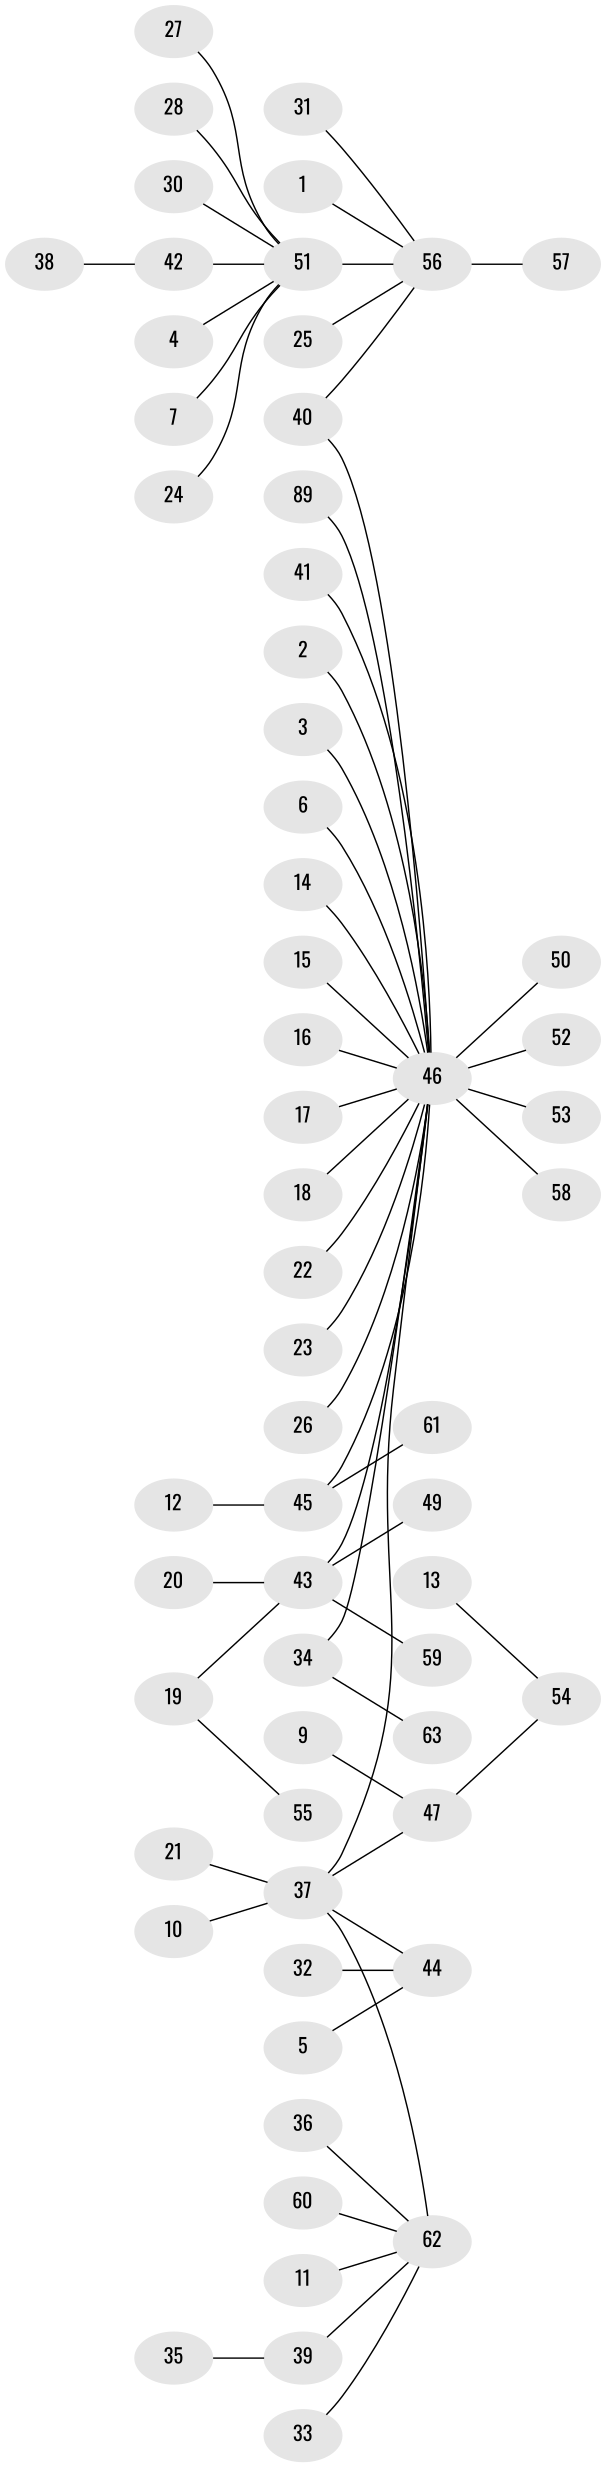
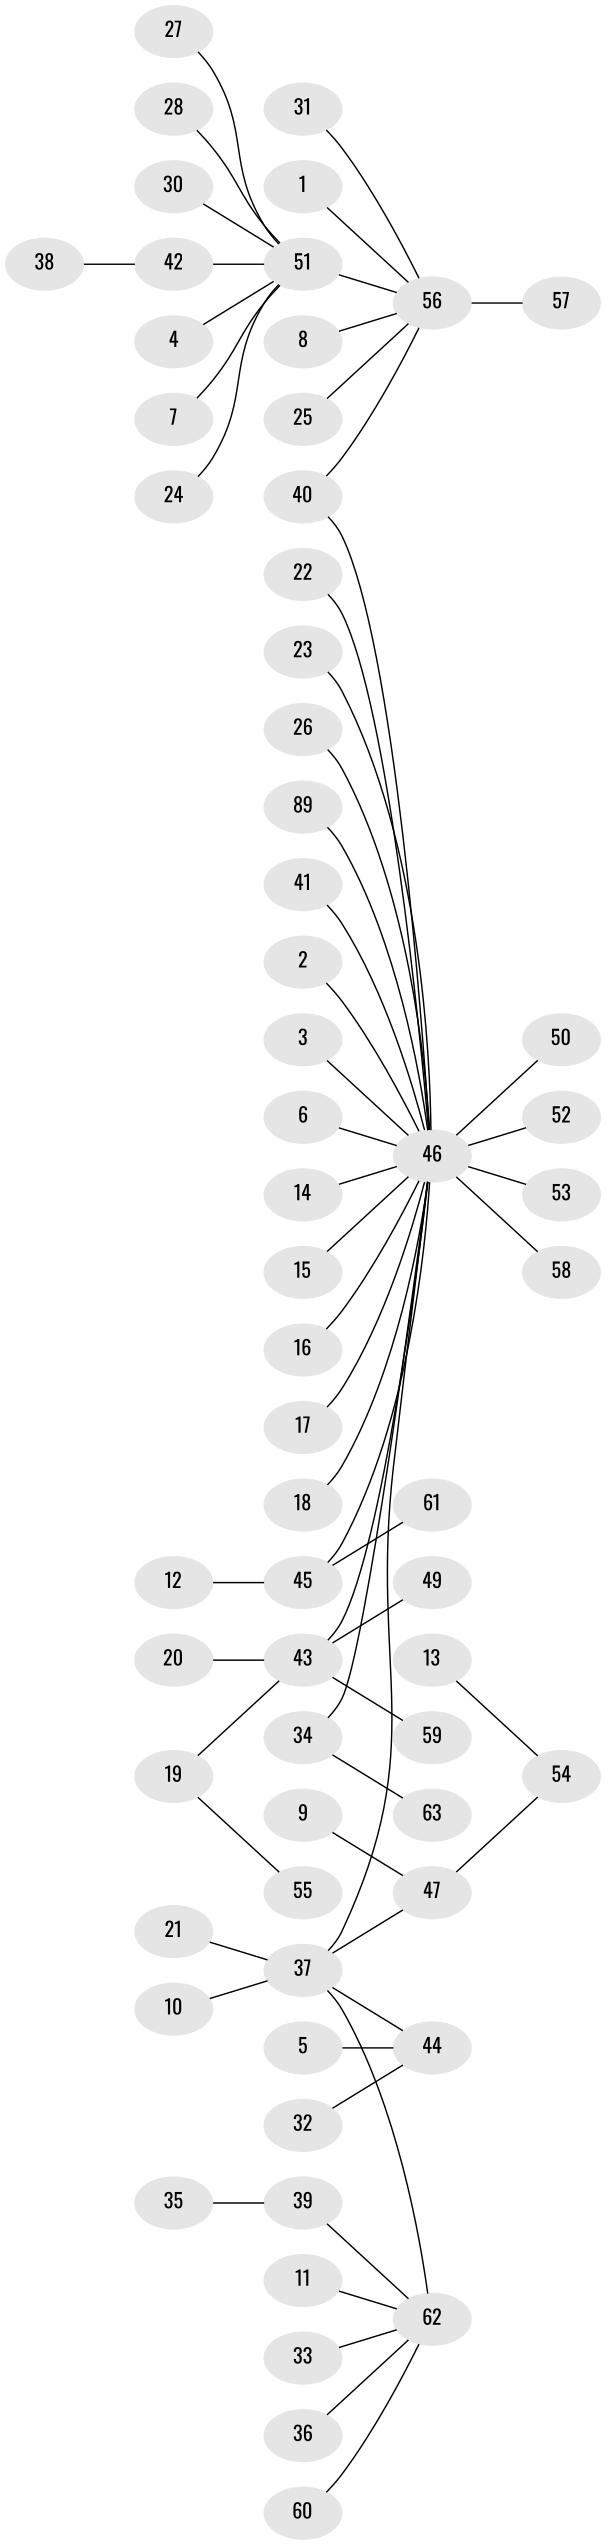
none -> (303, 342)
